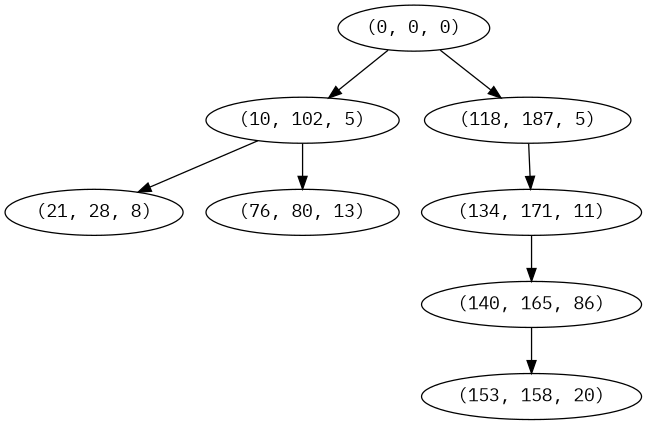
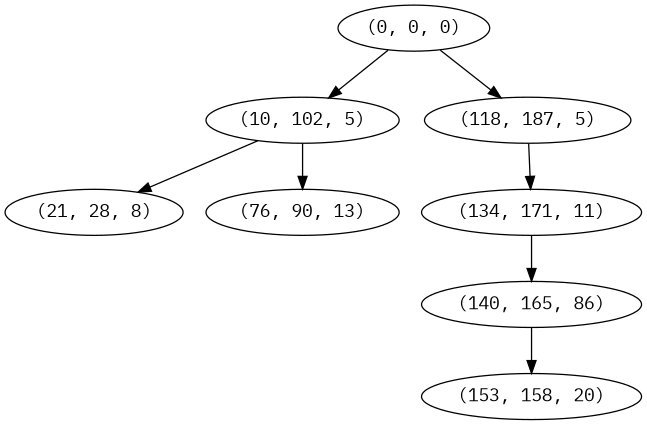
(303, 212) -> (303, 212)
